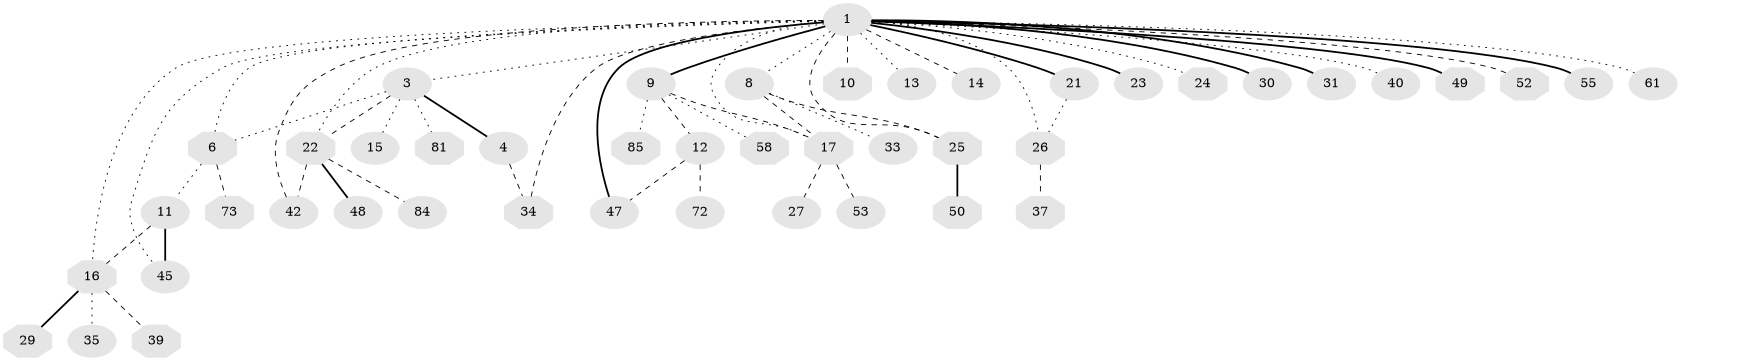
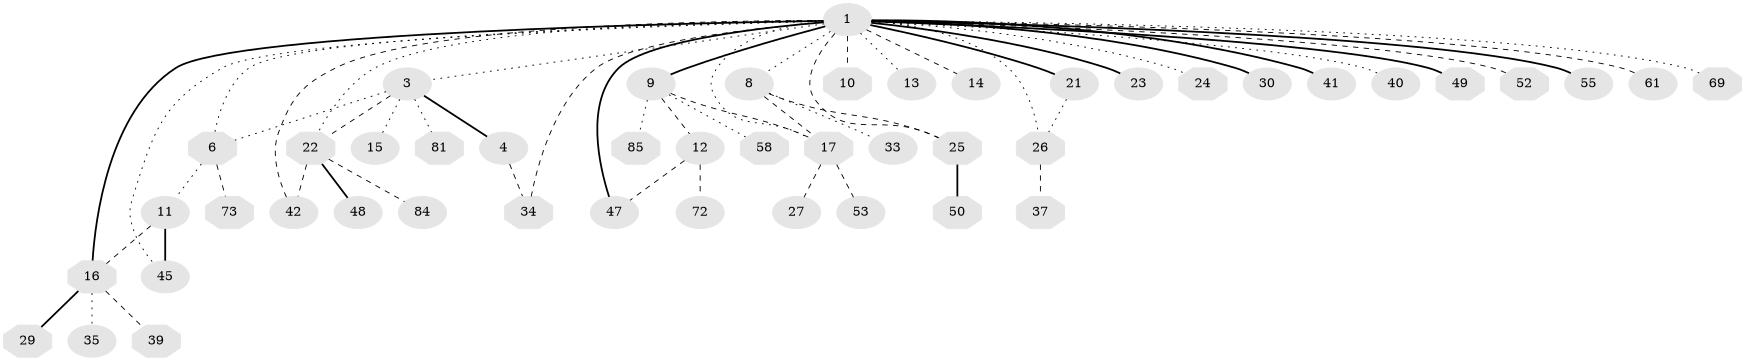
(368, 38) -> (368, 38)
(1427, 43) -> (1255, 32)
(1332, 84) -> (1332, 84)
none -> (1717, 84)
